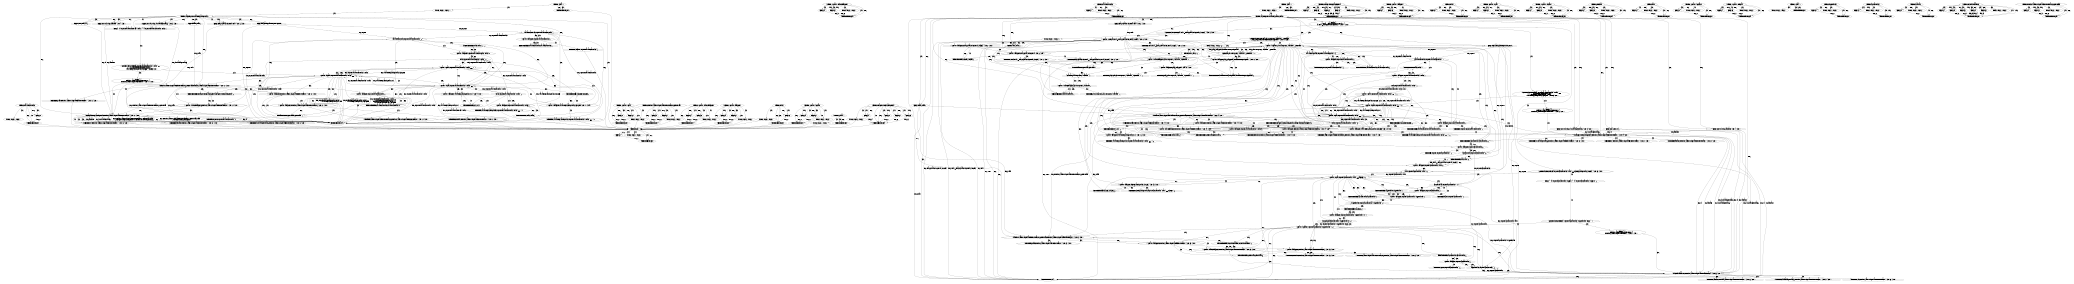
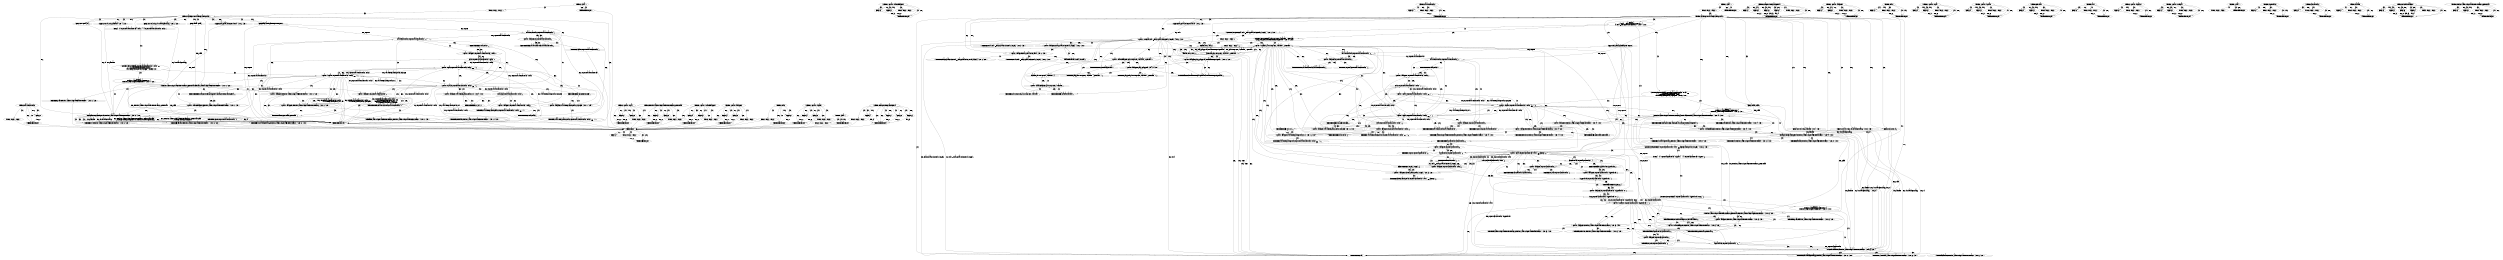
(1984, 10) -> none
(1422, 168) -> (1526, 180)
